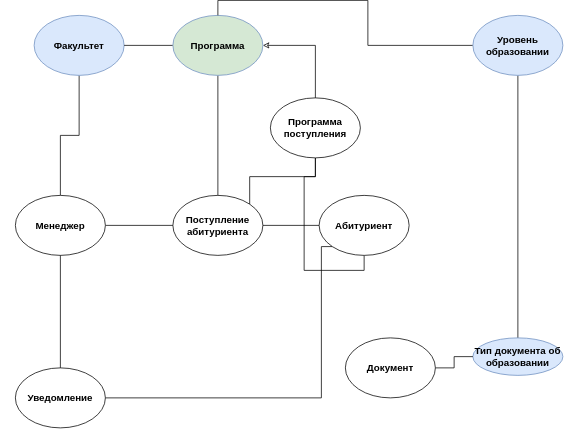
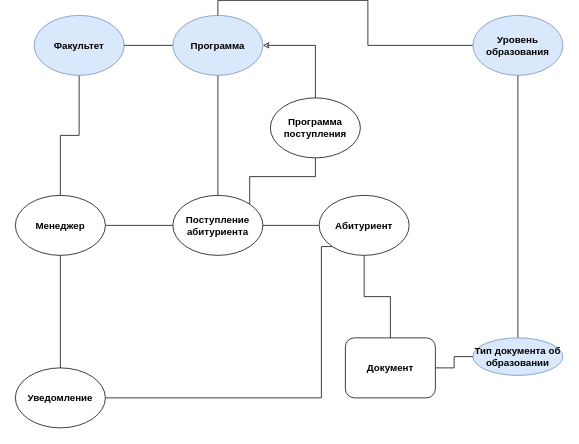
(218, 45) -> (218, 45)
(518, 45) -> (518, 45)
(304, 255) -> (383, 297)
(390, 368) -> (390, 368)
